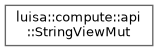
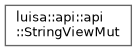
(79, 25) -> (68, 25)
